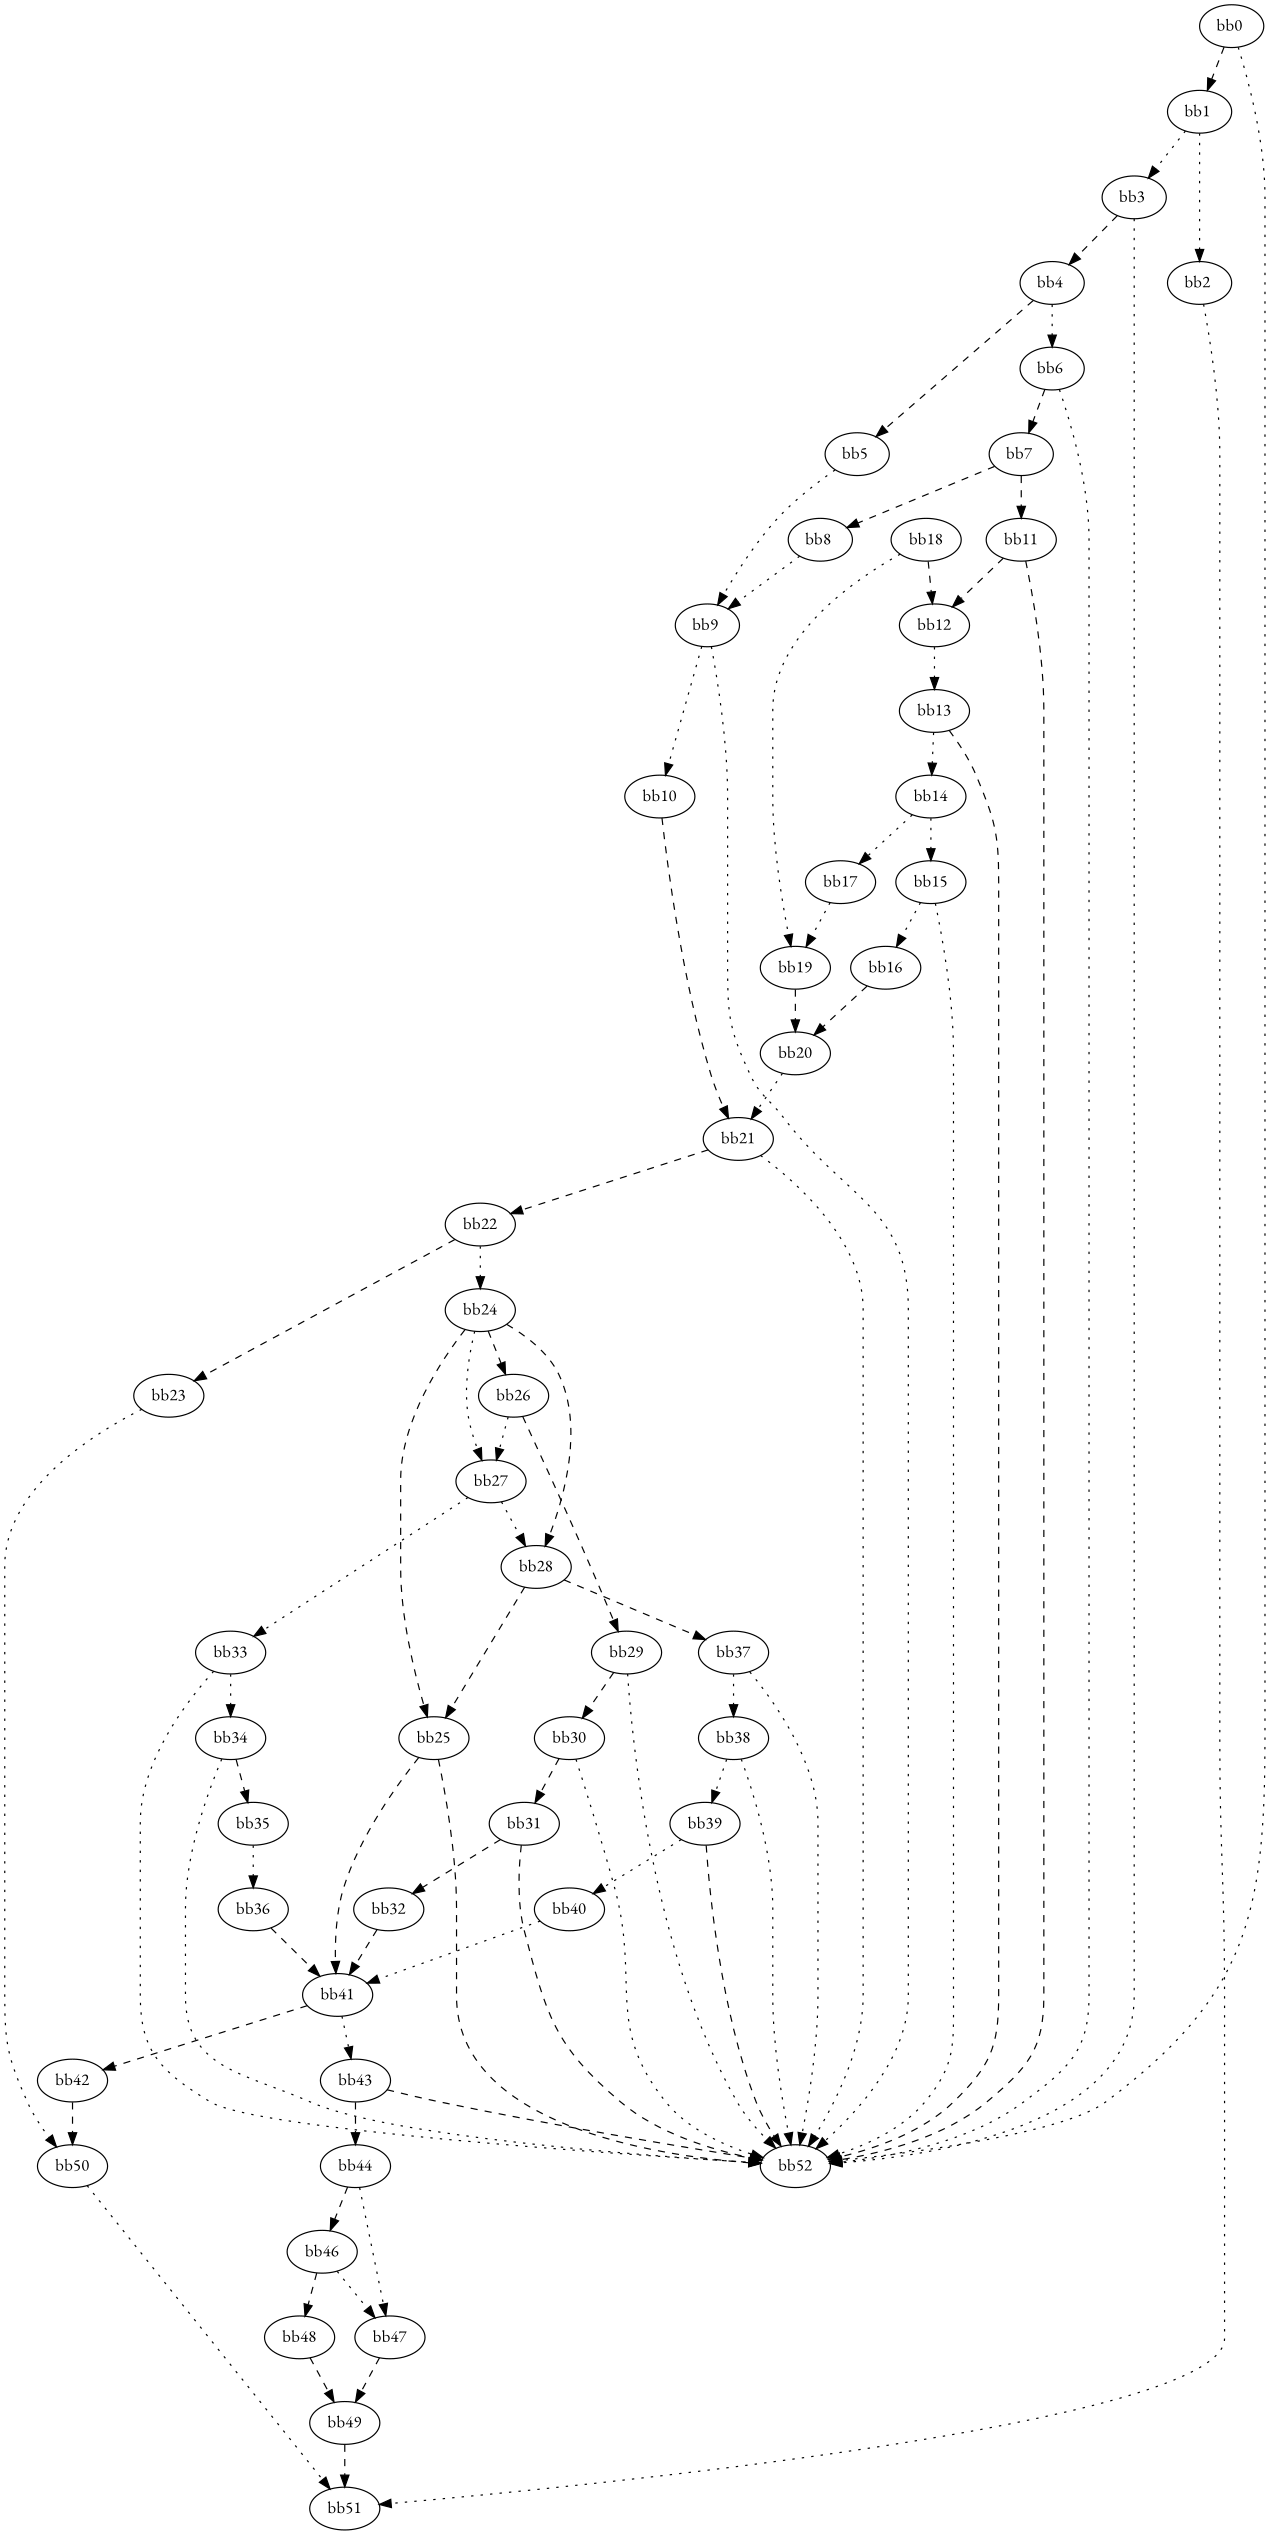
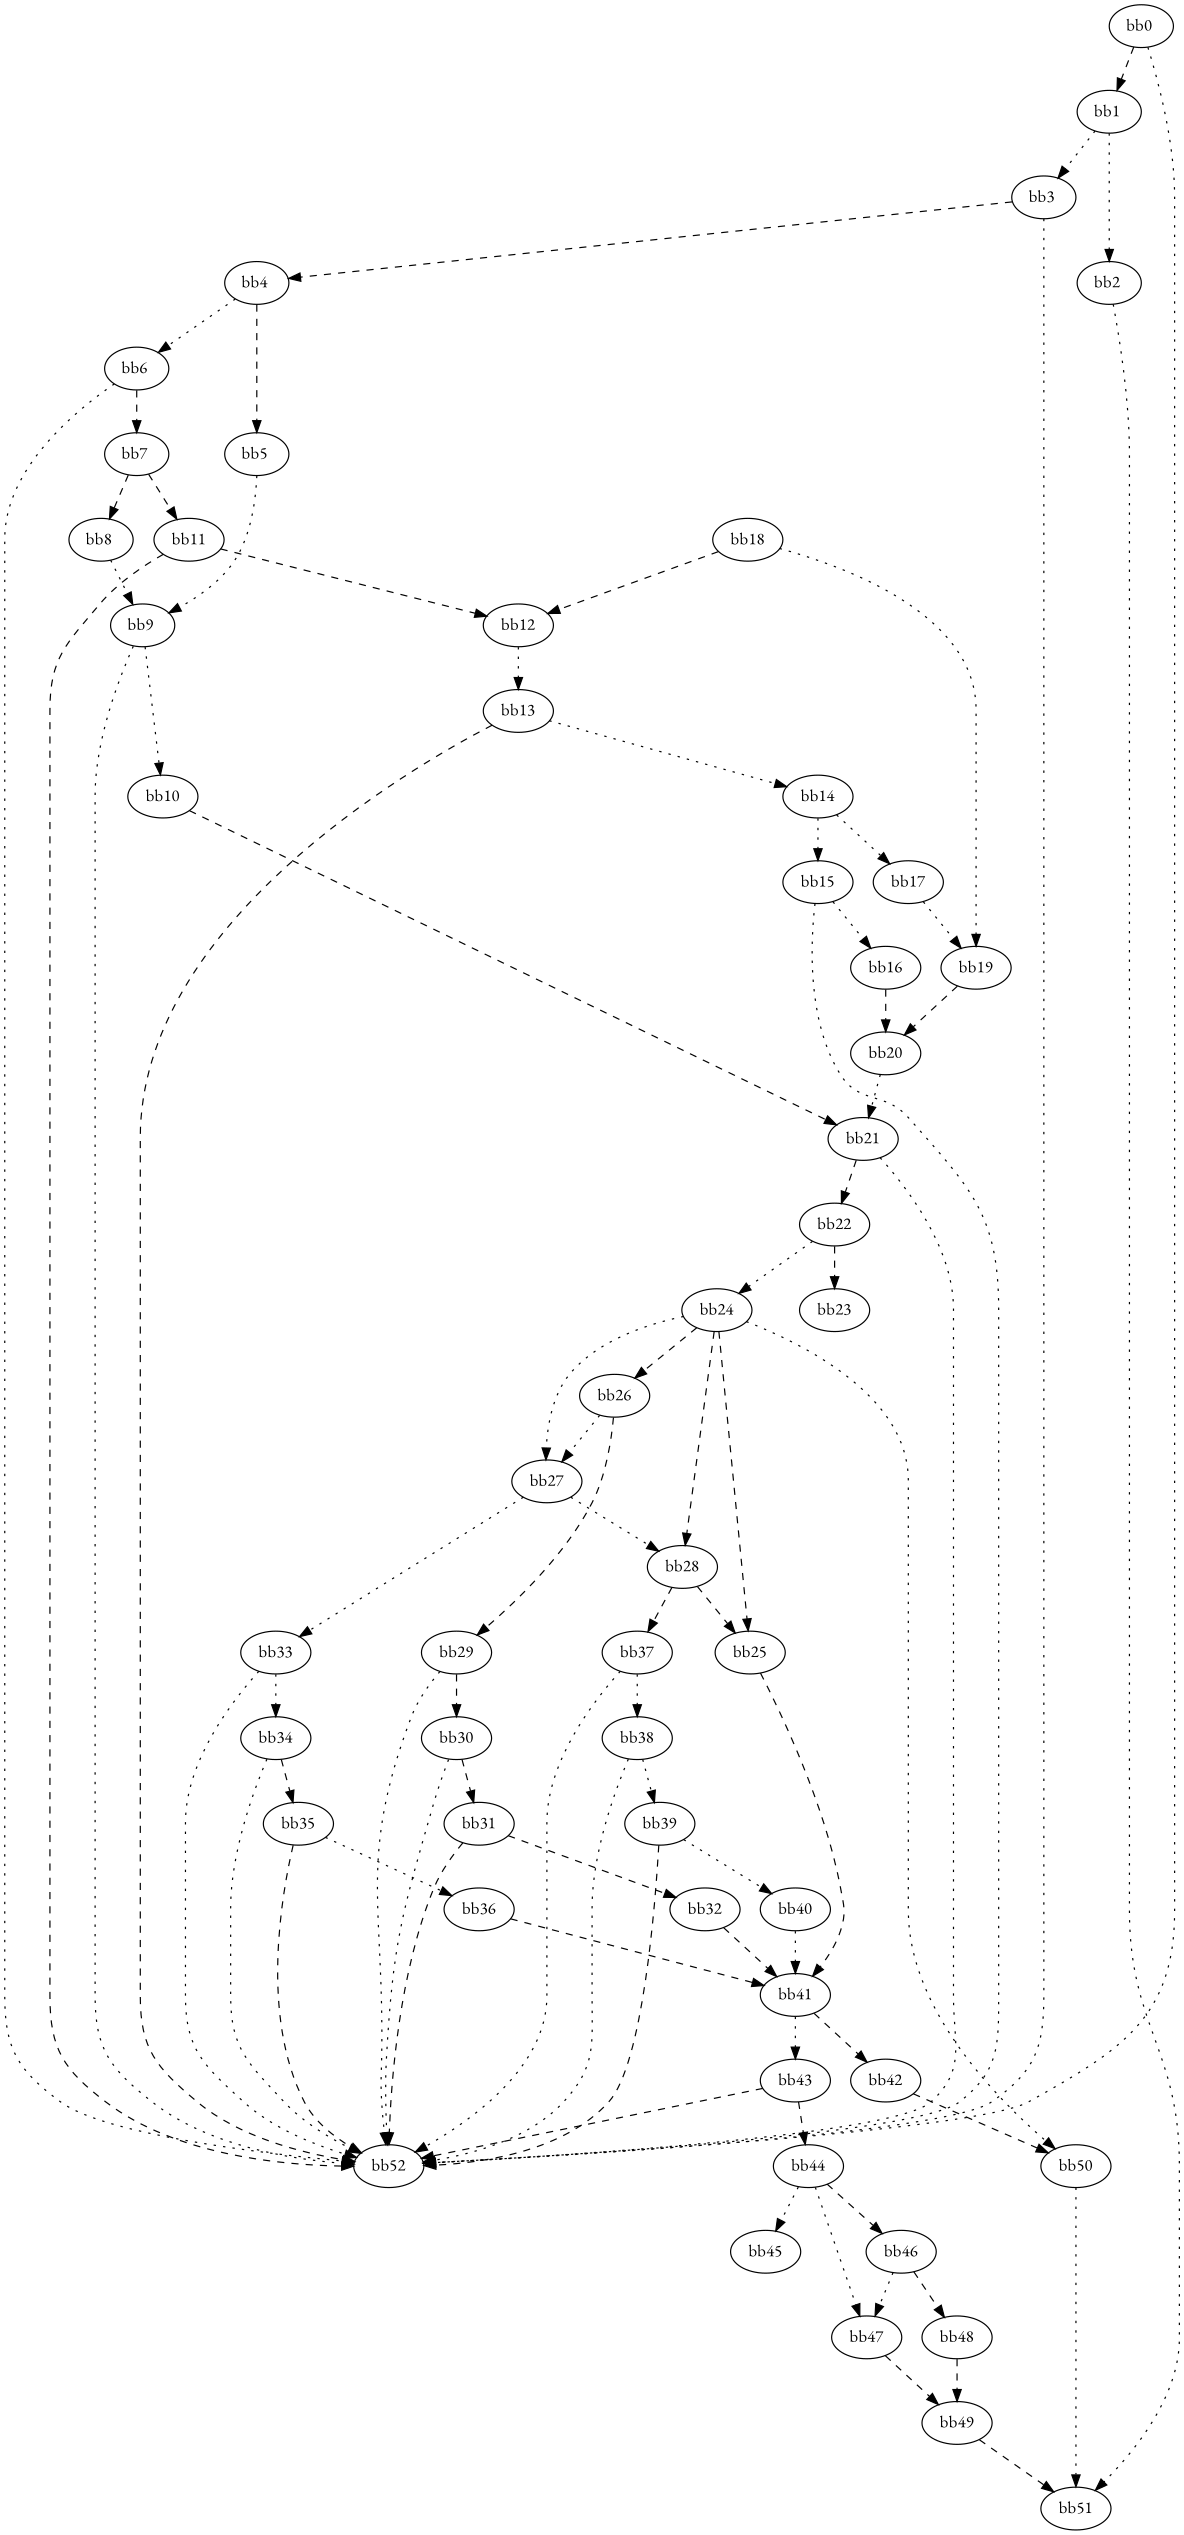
(5, 1748) -> (908, 1713)
(476, 2056) -> (280, 2008)
none -> (766, 2252)
